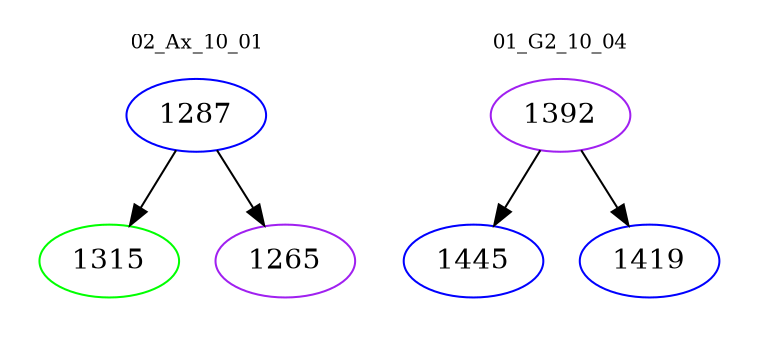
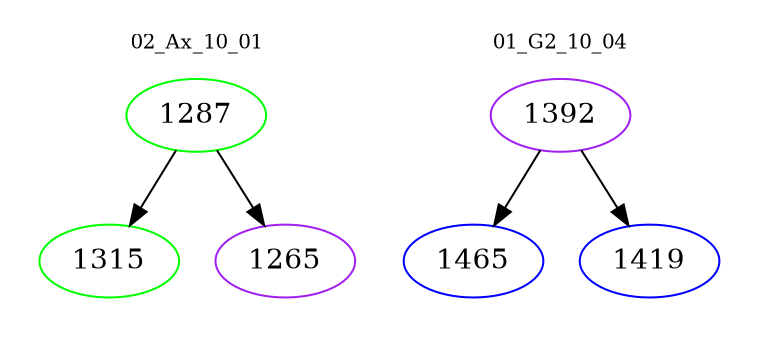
(196, 115) -> (196, 115)
(474, 261) -> (474, 261)
